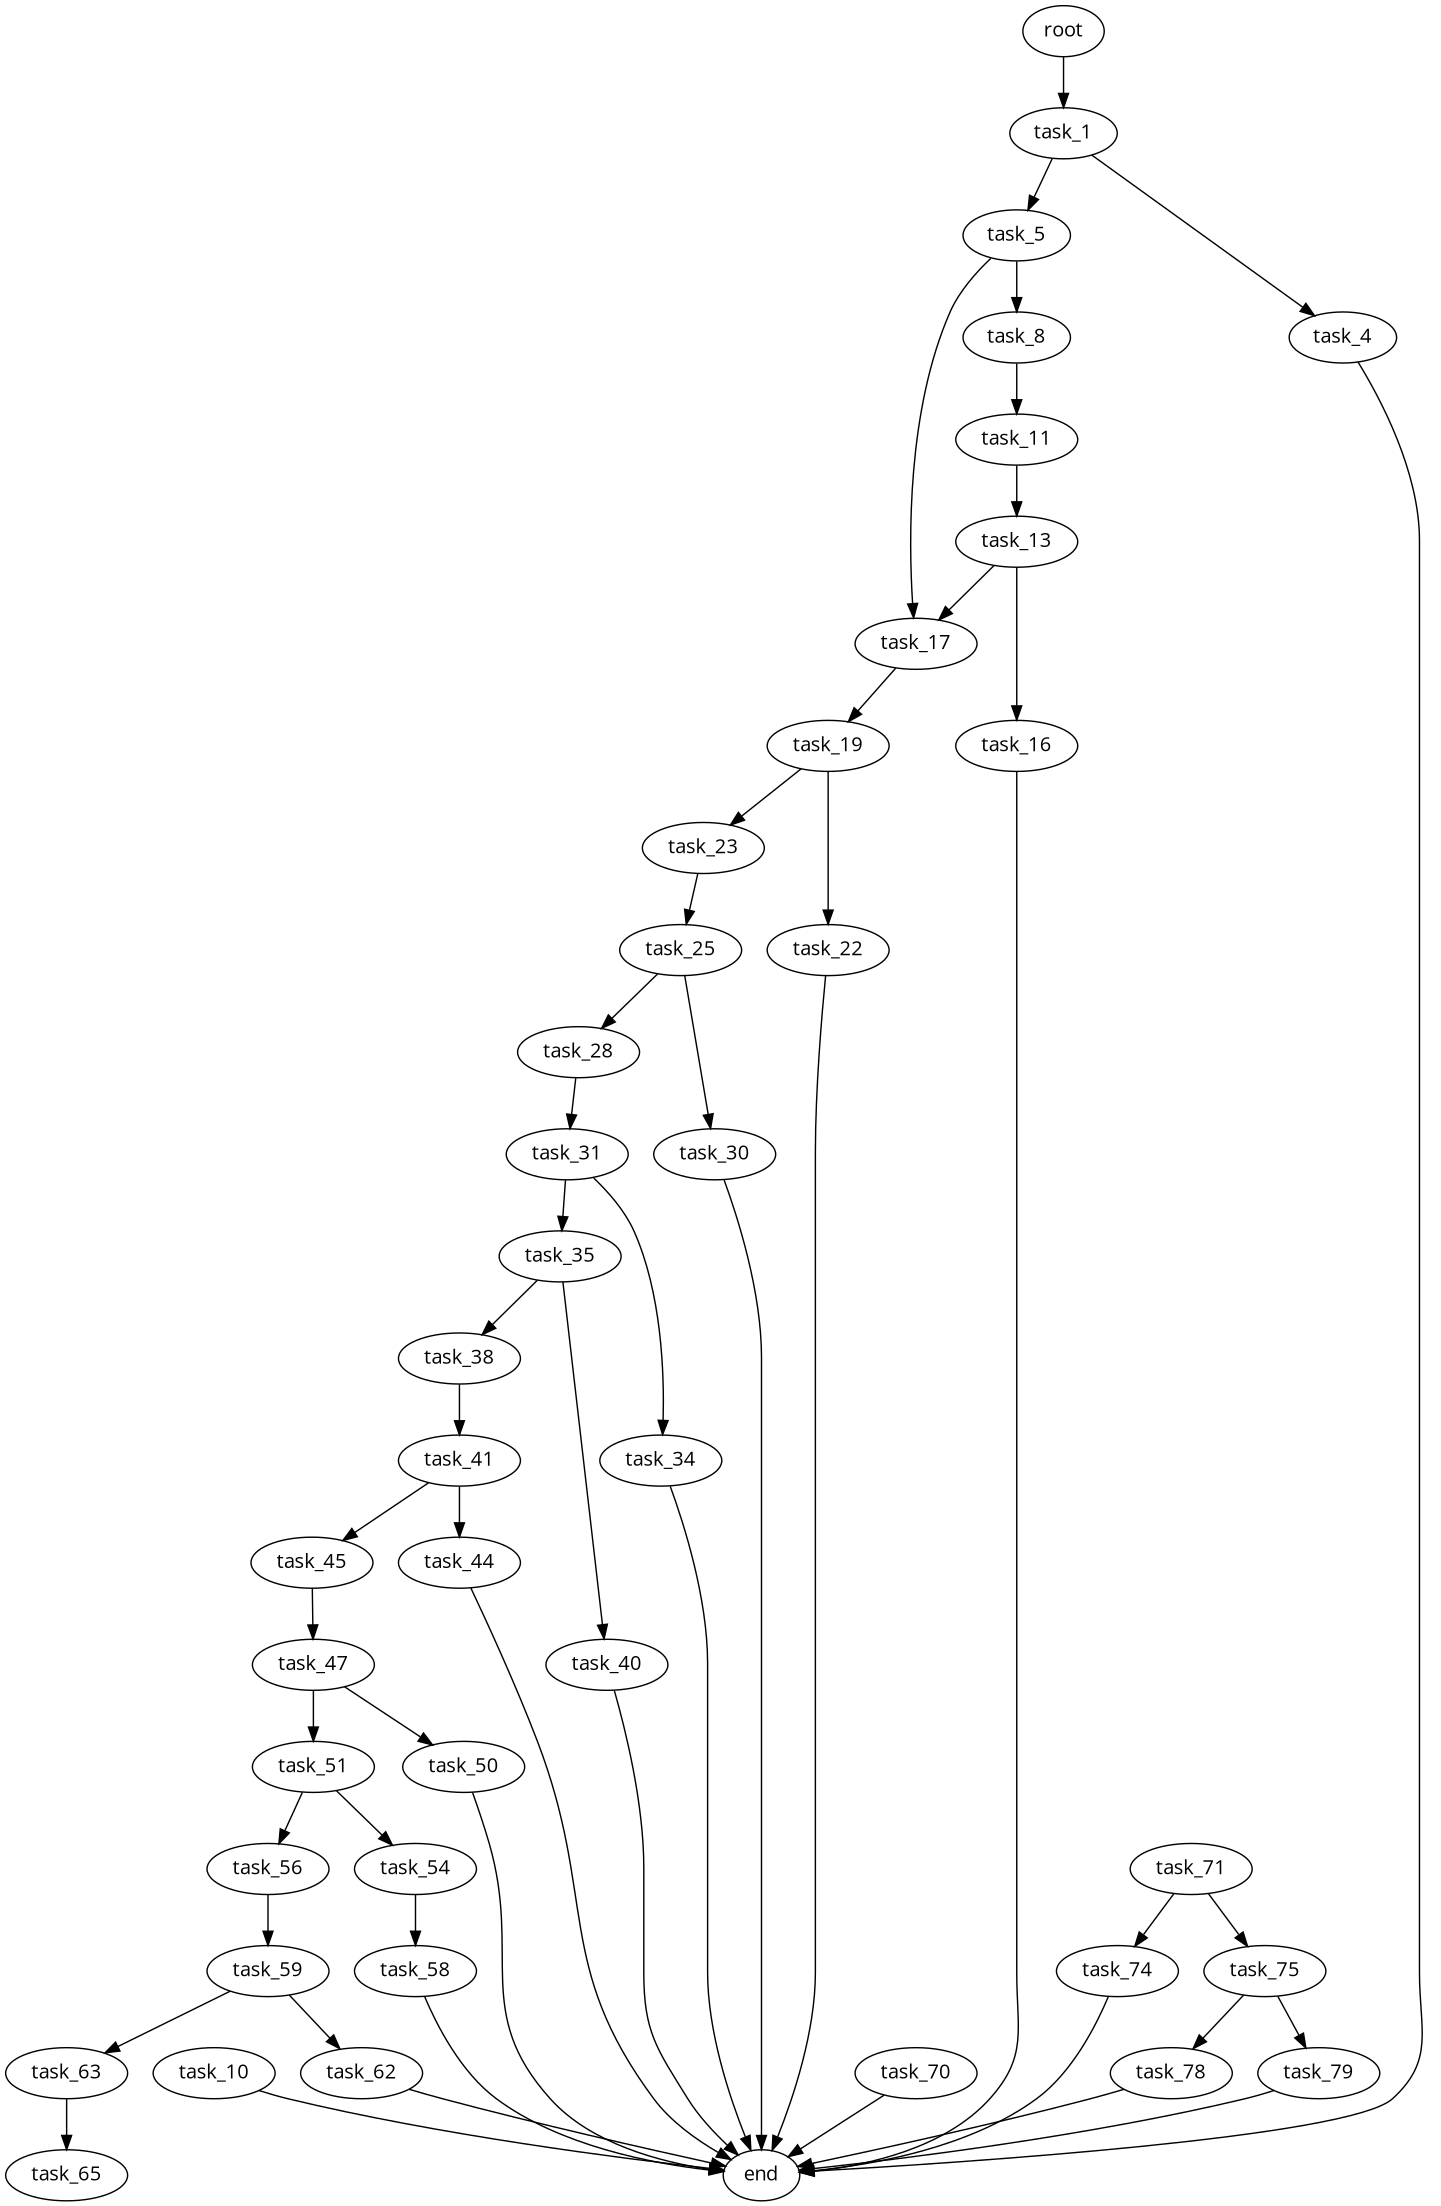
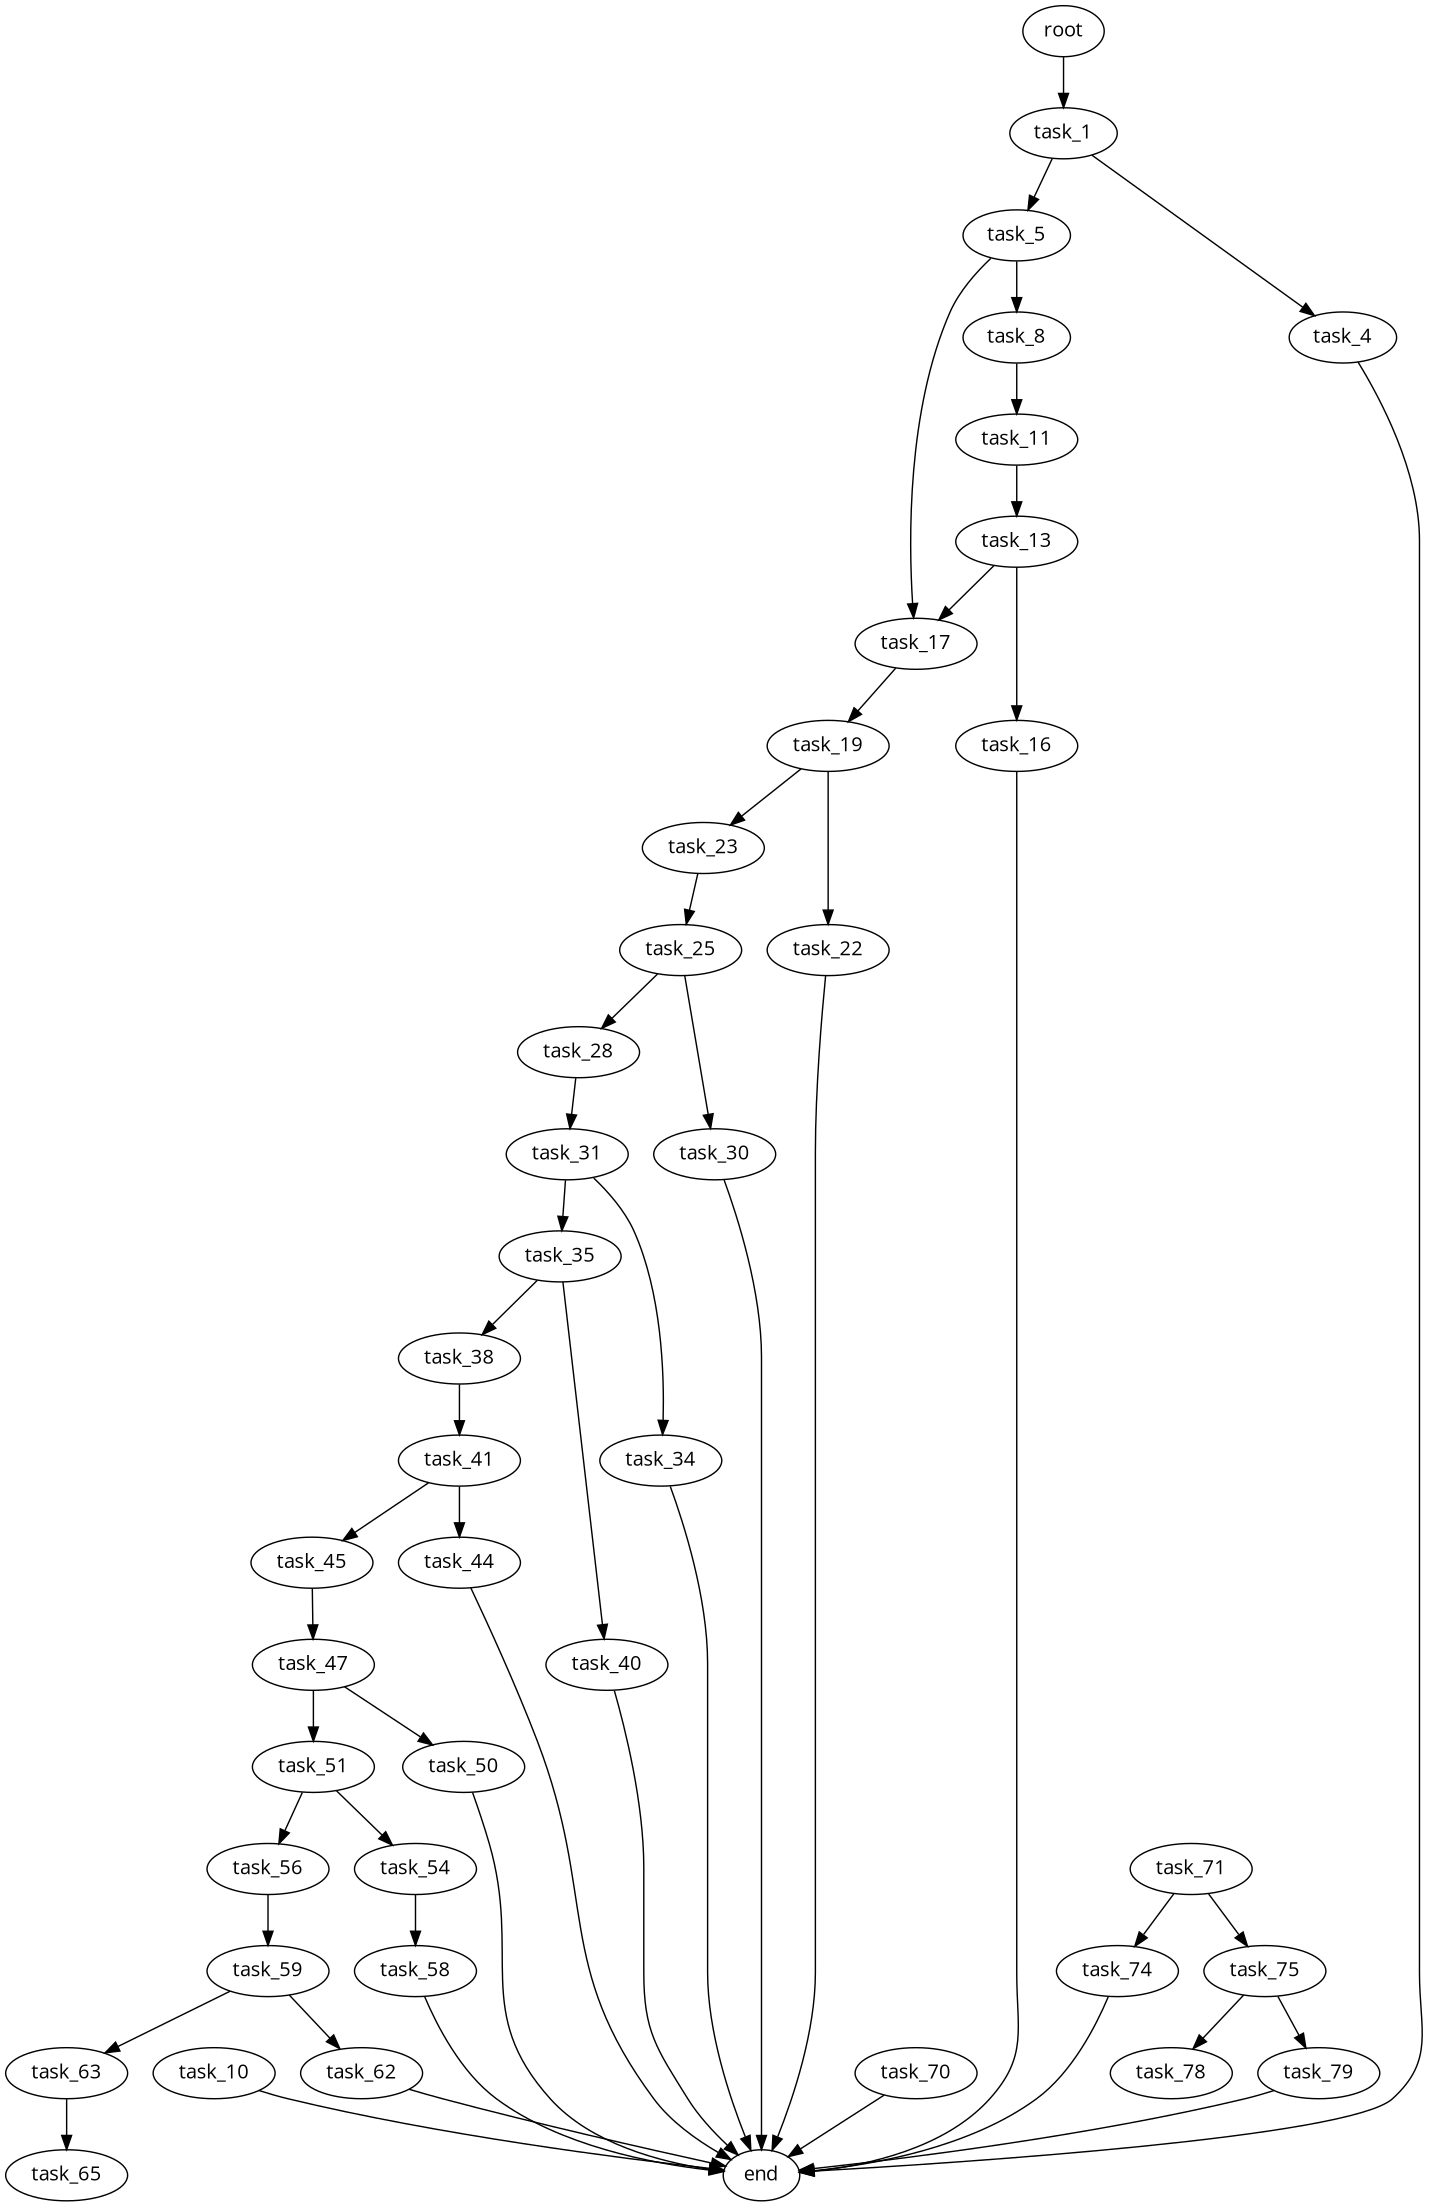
(1031, 2114) -> none
